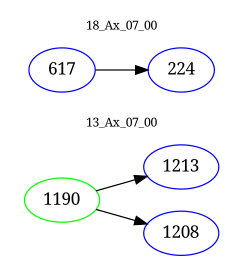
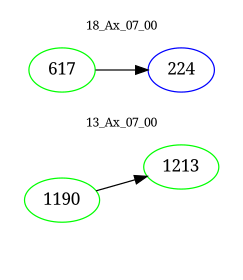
(62, 70) -> (62, 70)
(181, 167) -> (181, 167)
(181, 233) -> none
